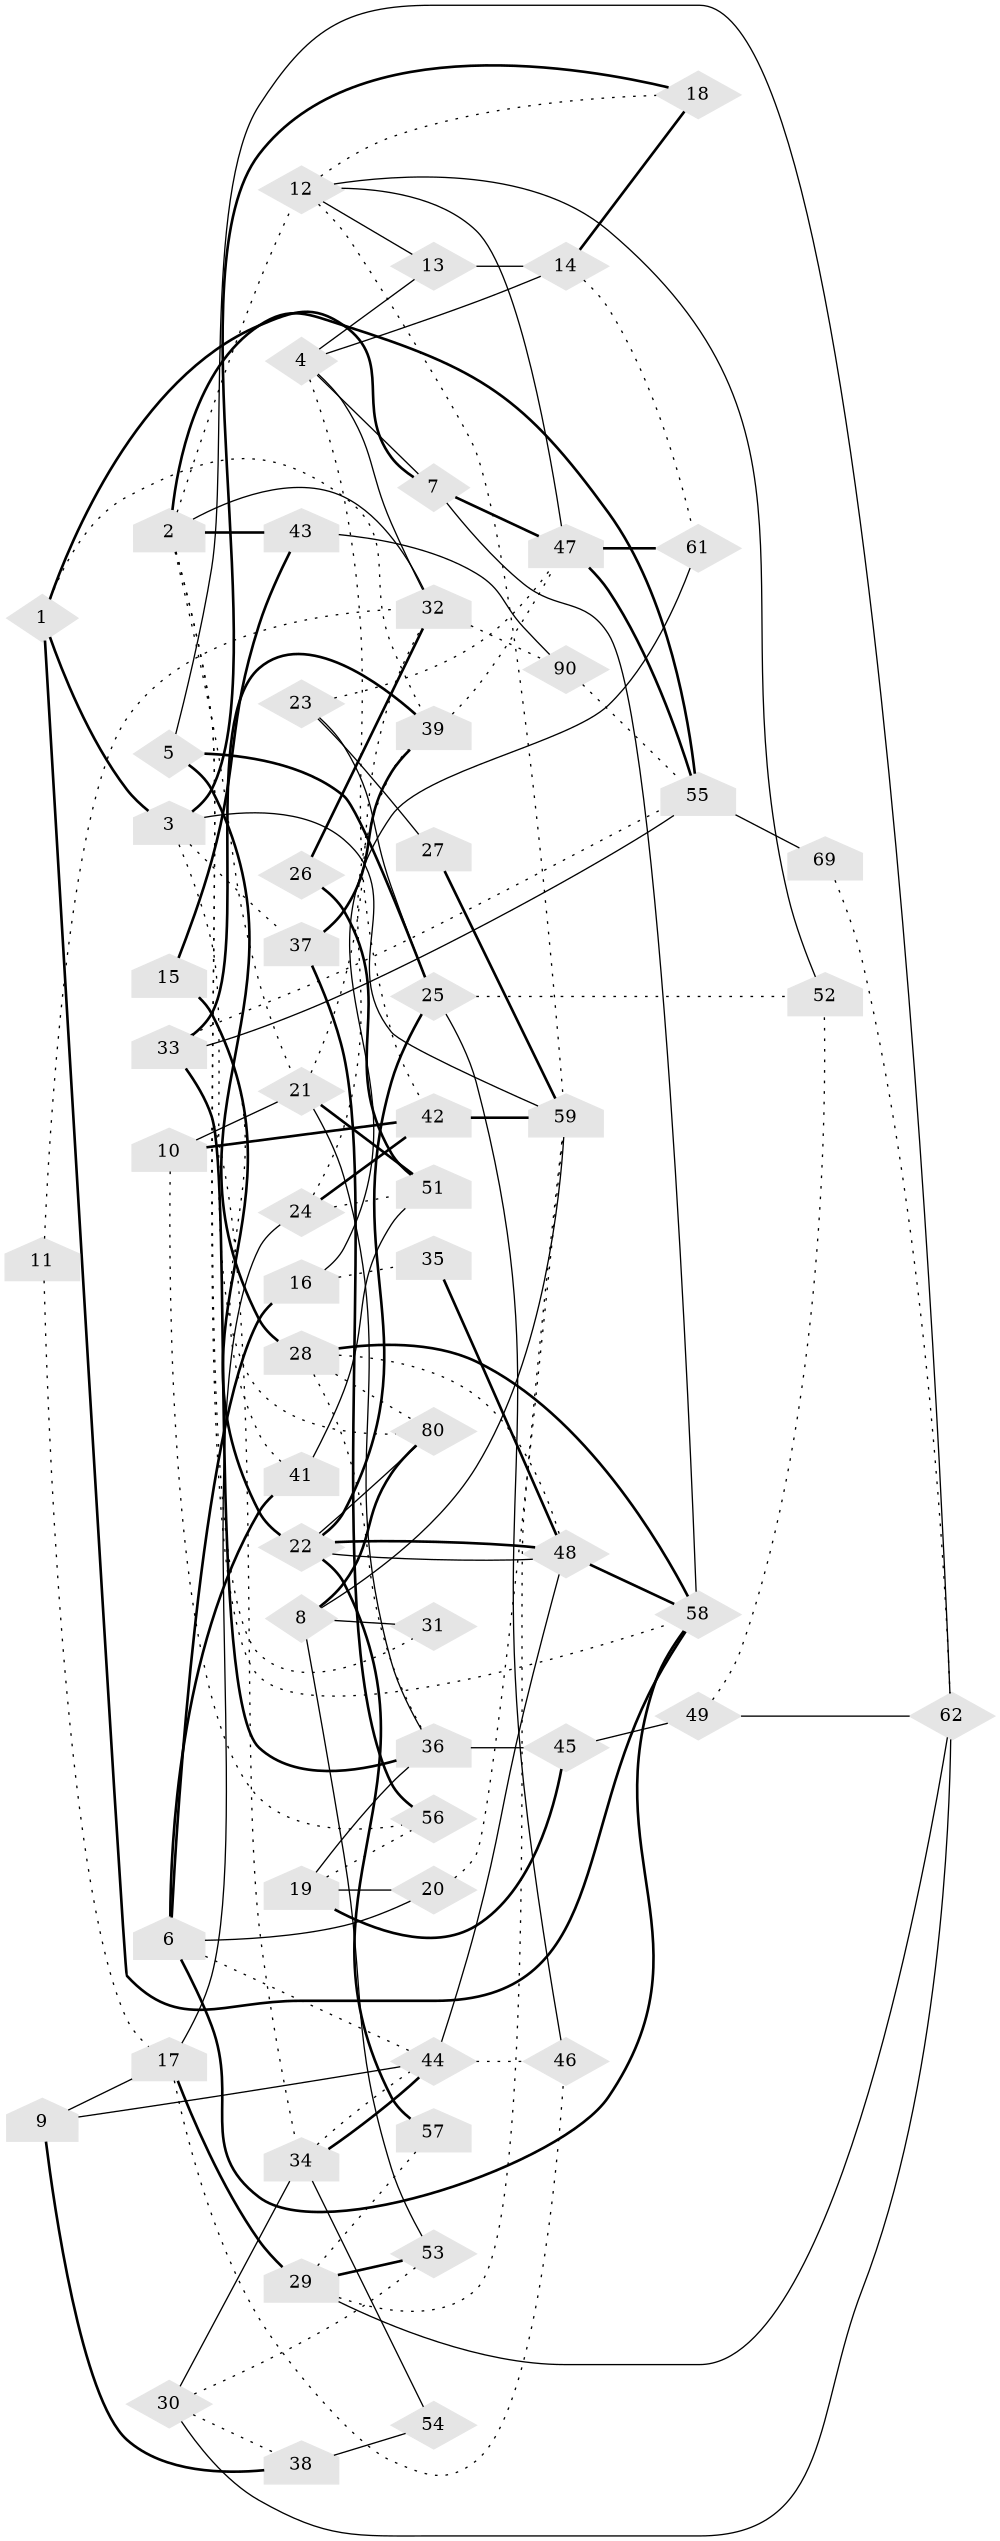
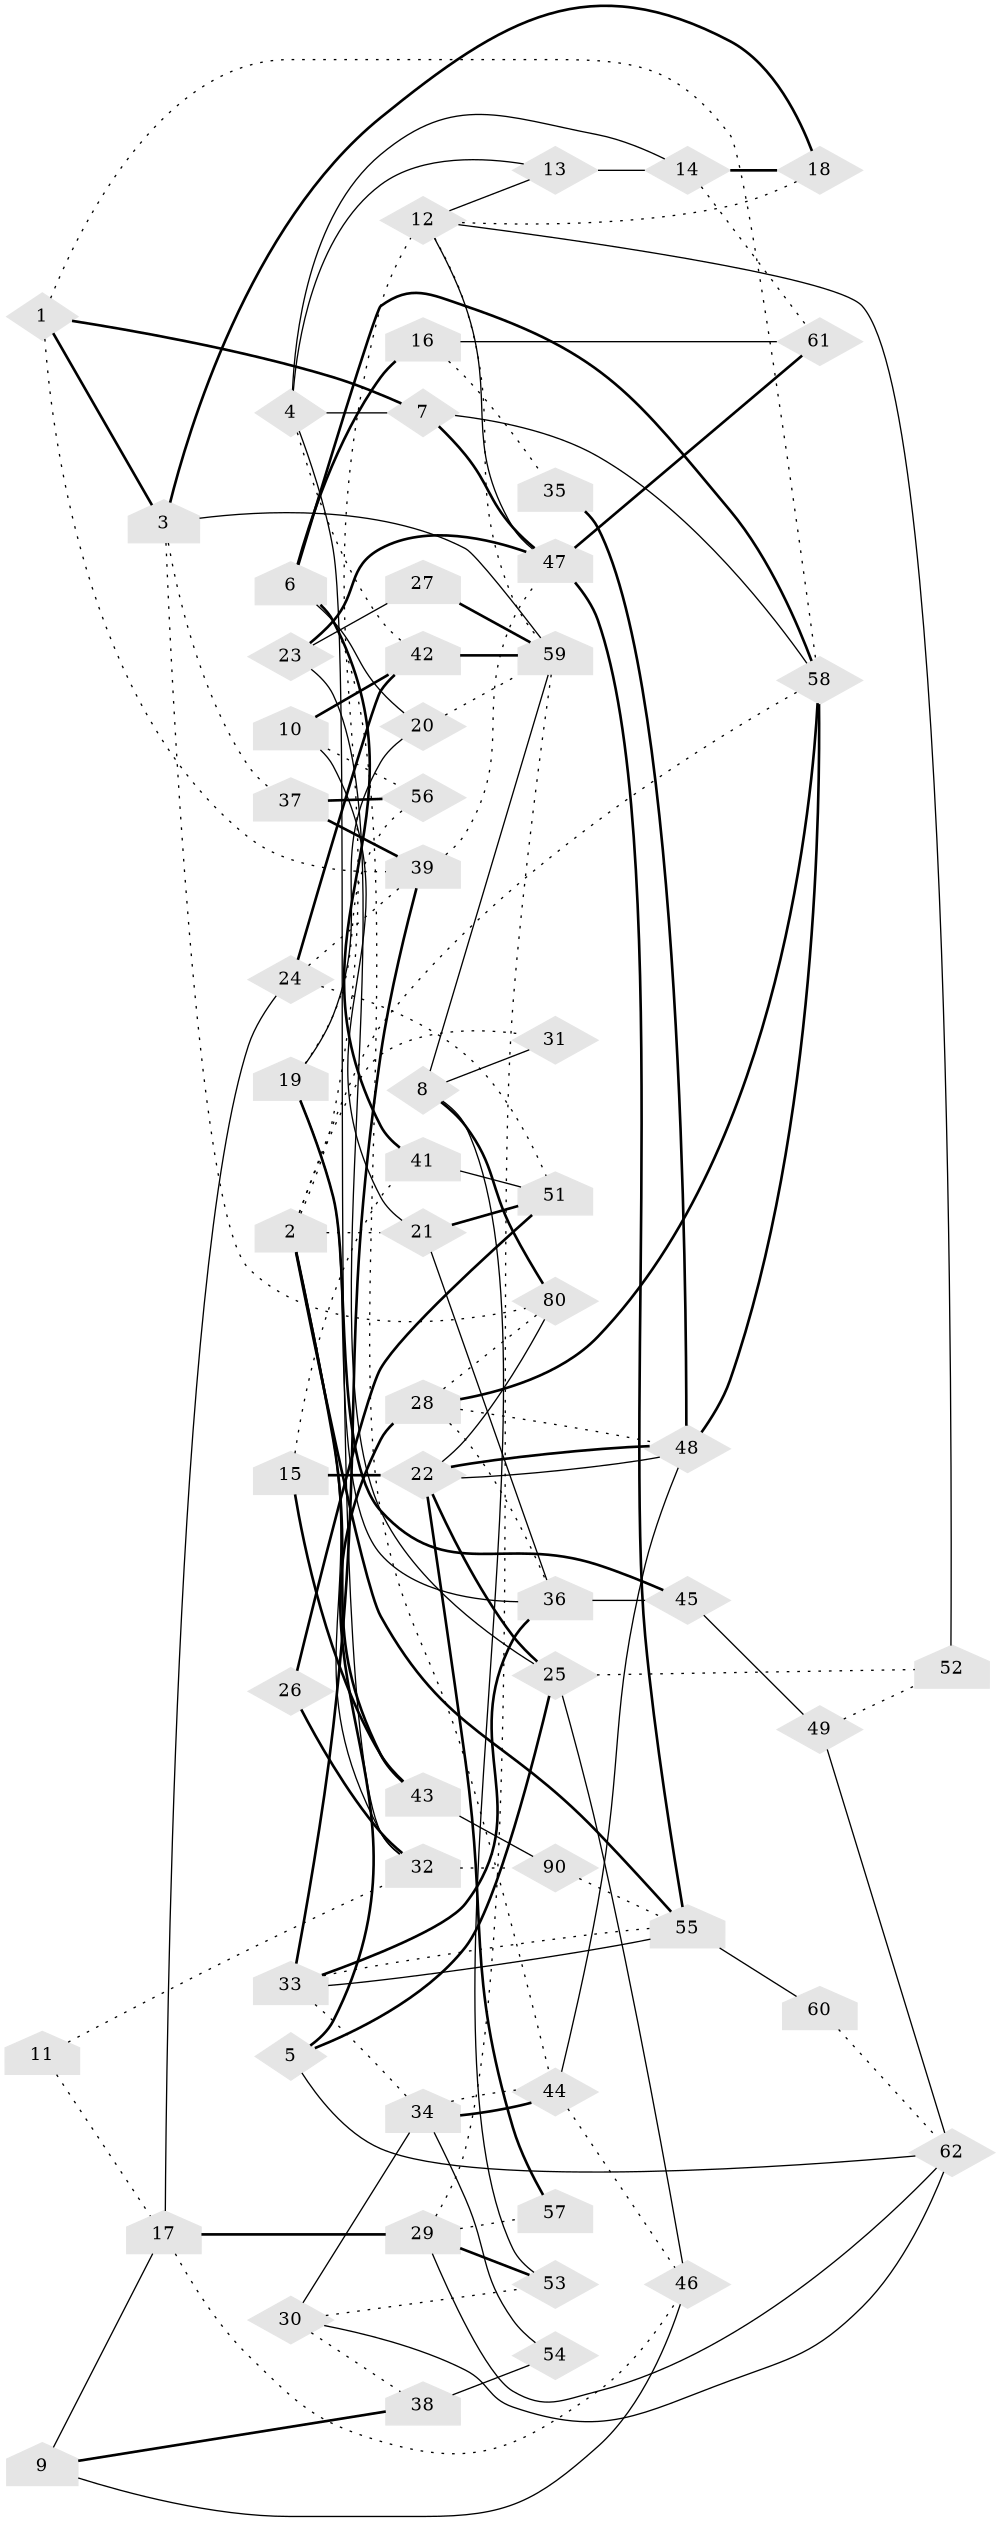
(457, 656) -> (394, 543)
(375, 758) -> none
(825, 861) -> (820, 2010)
(109, 1706) -> (610, 62)
(239, 2093) -> (429, 2516)
